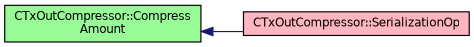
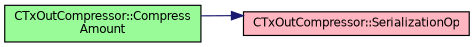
(228, 32) -> (216, 16)
